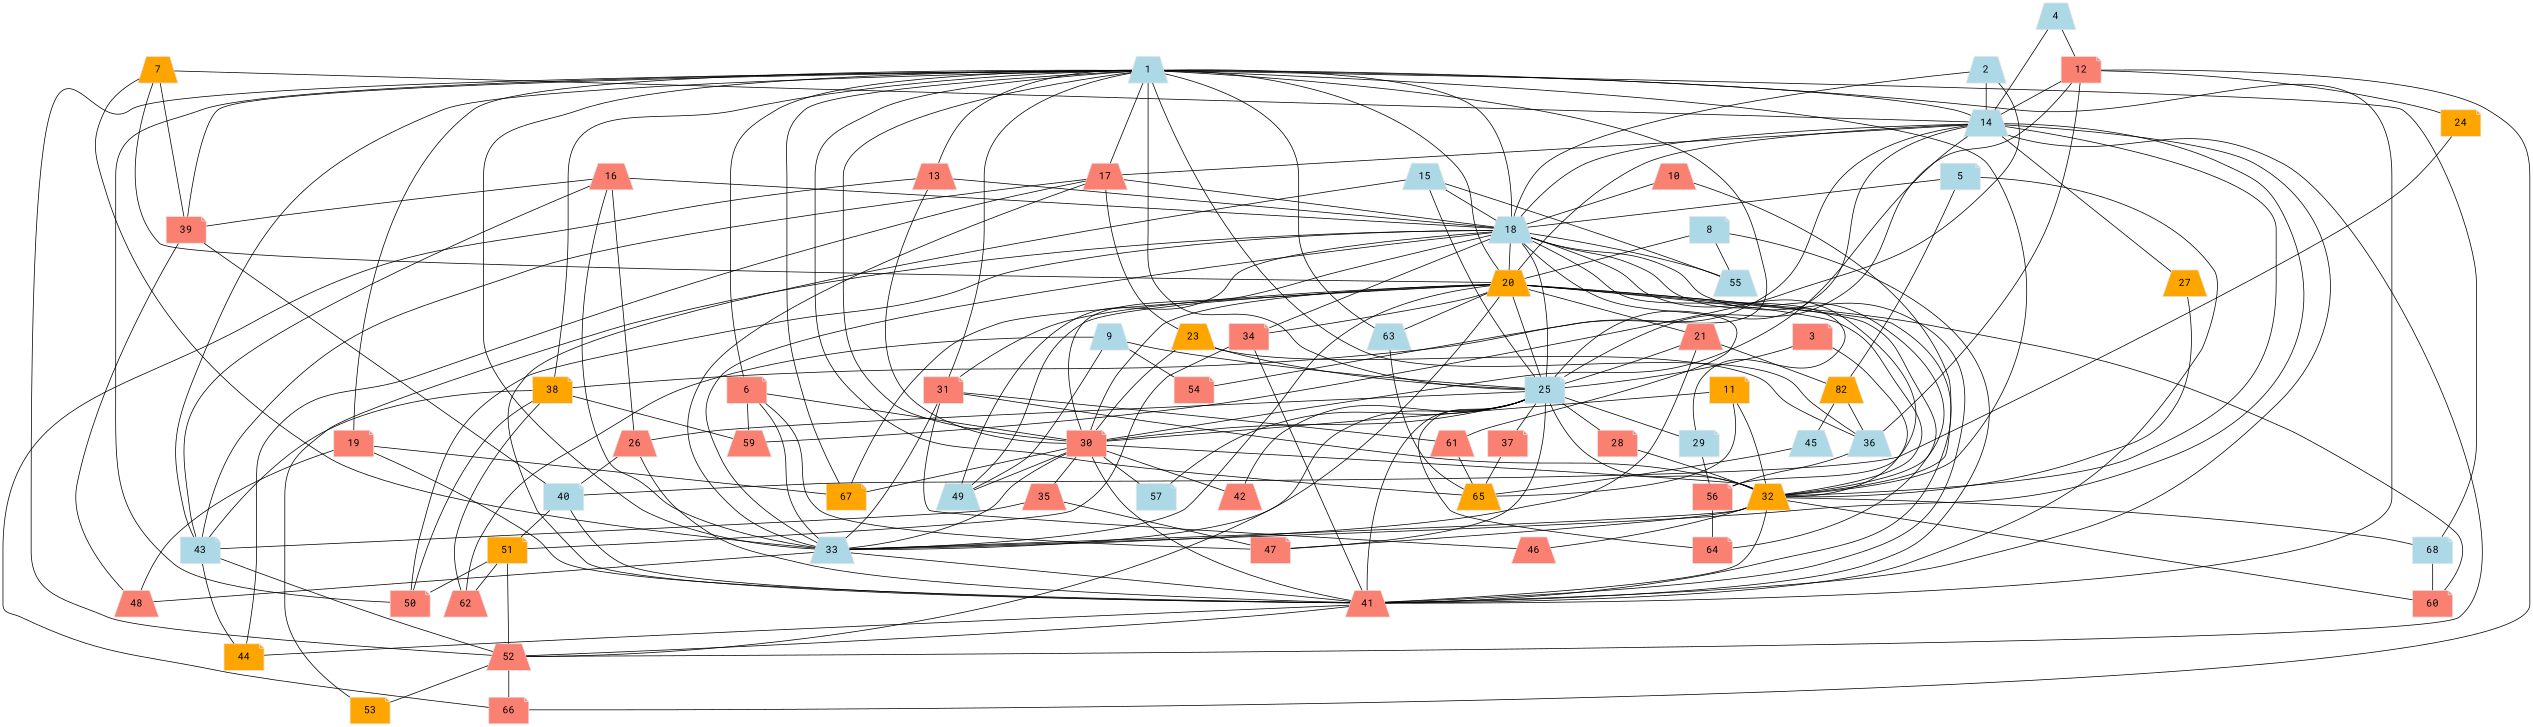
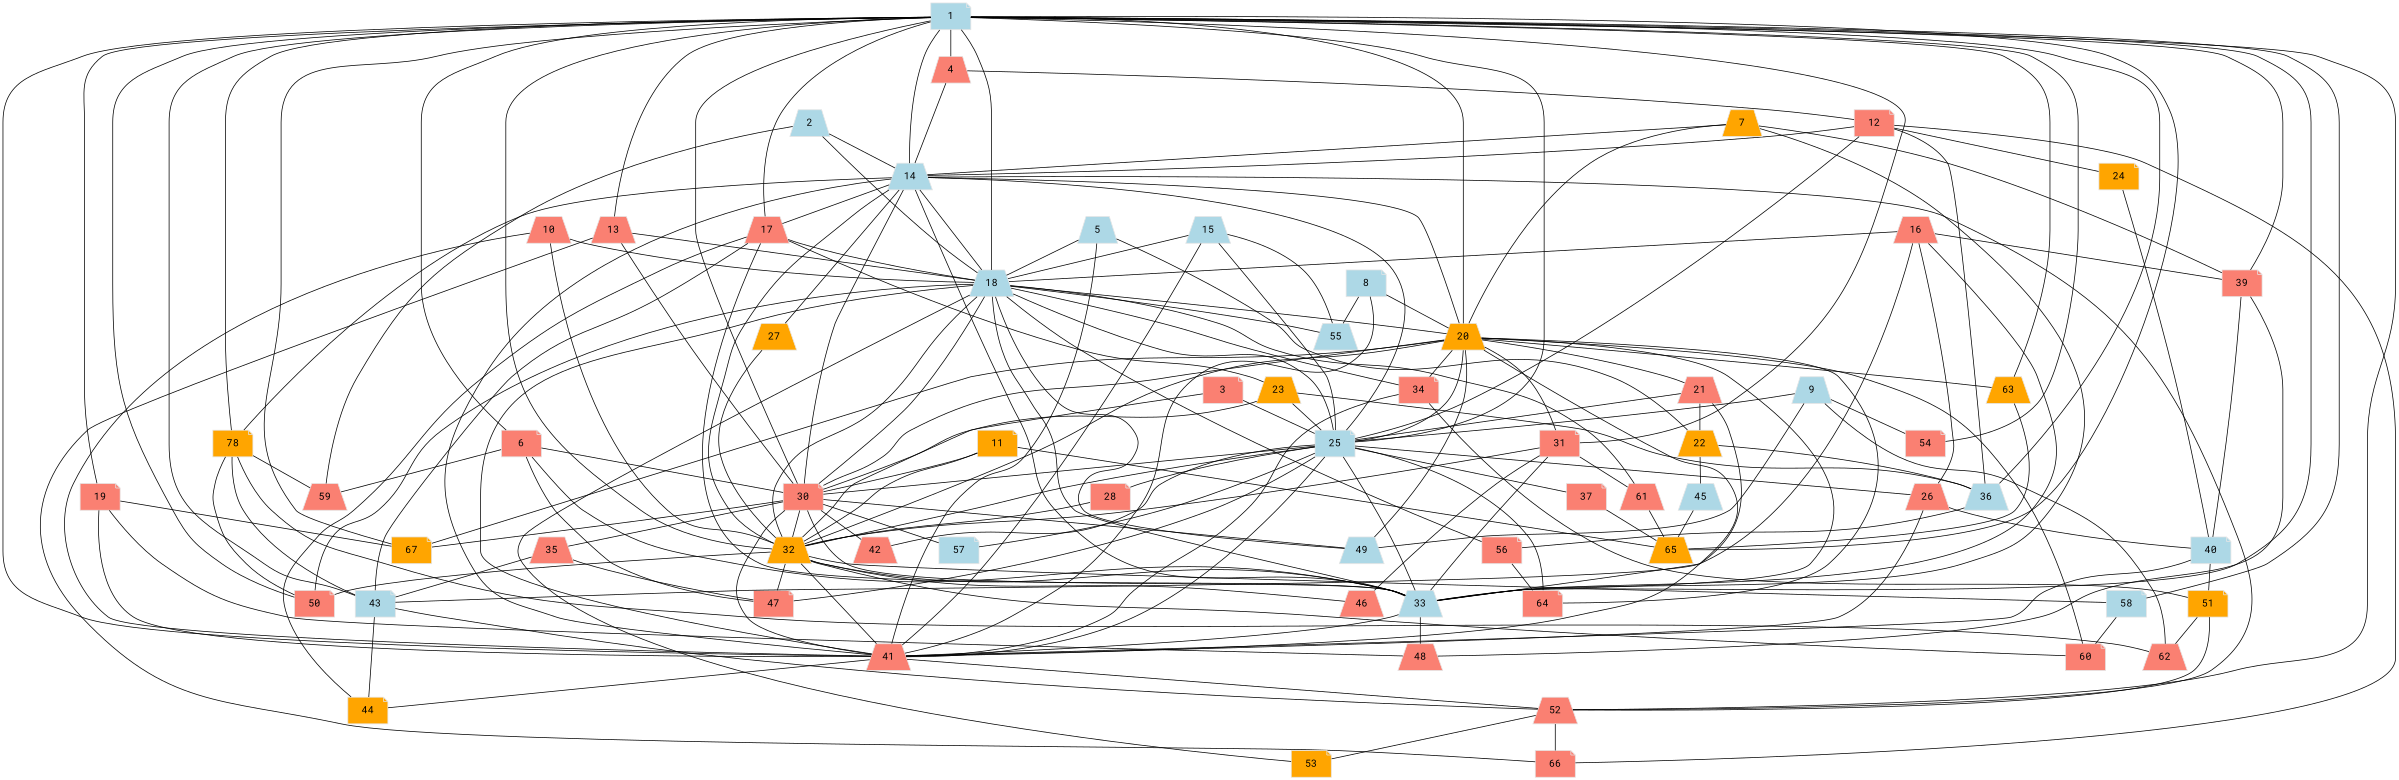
(2056, 16) -> (951, 70)
none -> (951, 43)
(1148, 70) -> (951, 16)
(1960, 177) -> (1098, 230)
(1389, 337) -> (2008, 390)
(553, 390) -> (233, 444)
(1842, 390) -> (1700, 444)
(1699, 444) -> none
(2433, 550) -> (2126, 604)
(1086, 581) -> none
(444, 585) -> (552, 567)
none -> (111, 618)
